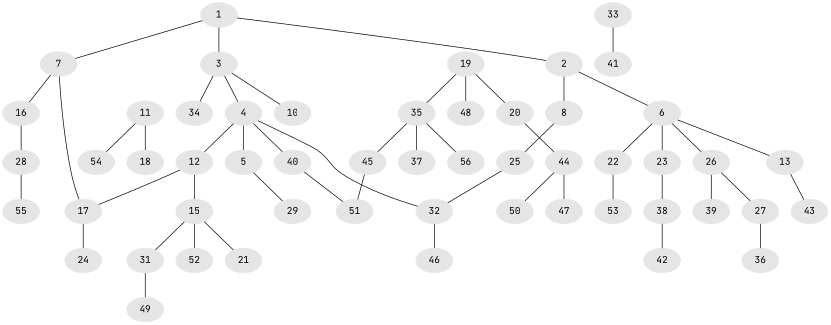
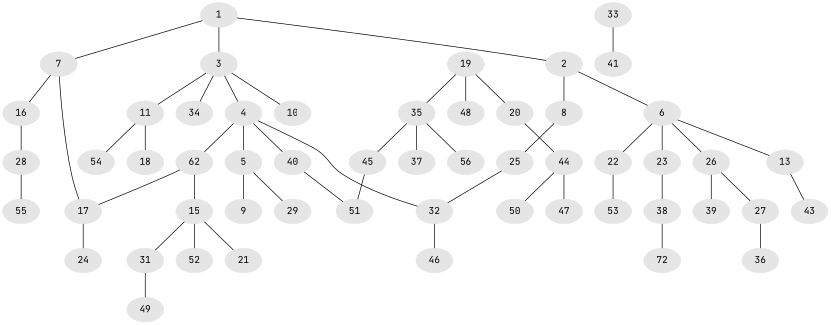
none -> (182, 89)
(194, 162) -> (194, 162)
none -> (243, 211)
(662, 261) -> (662, 261)
